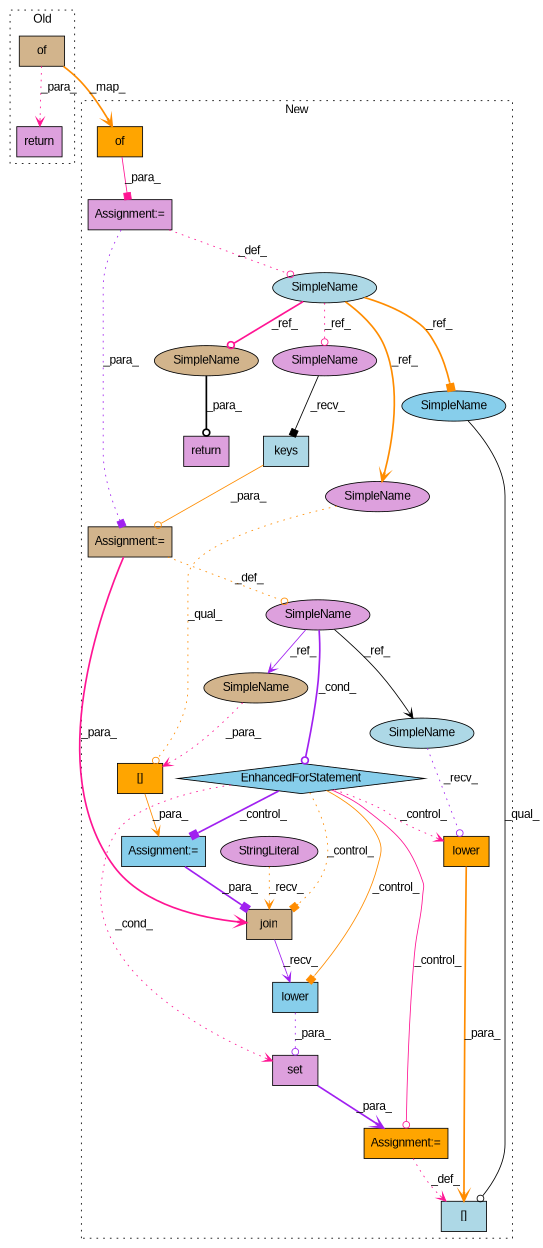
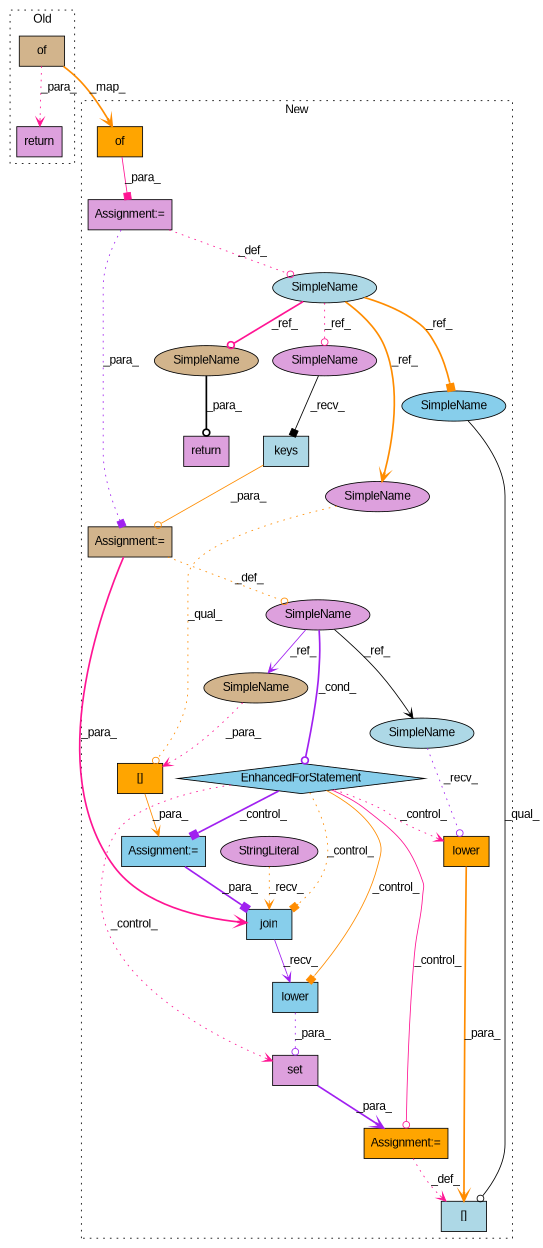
(134, 924) -> (134, 924)
(269, 924) -> (269, 924)
